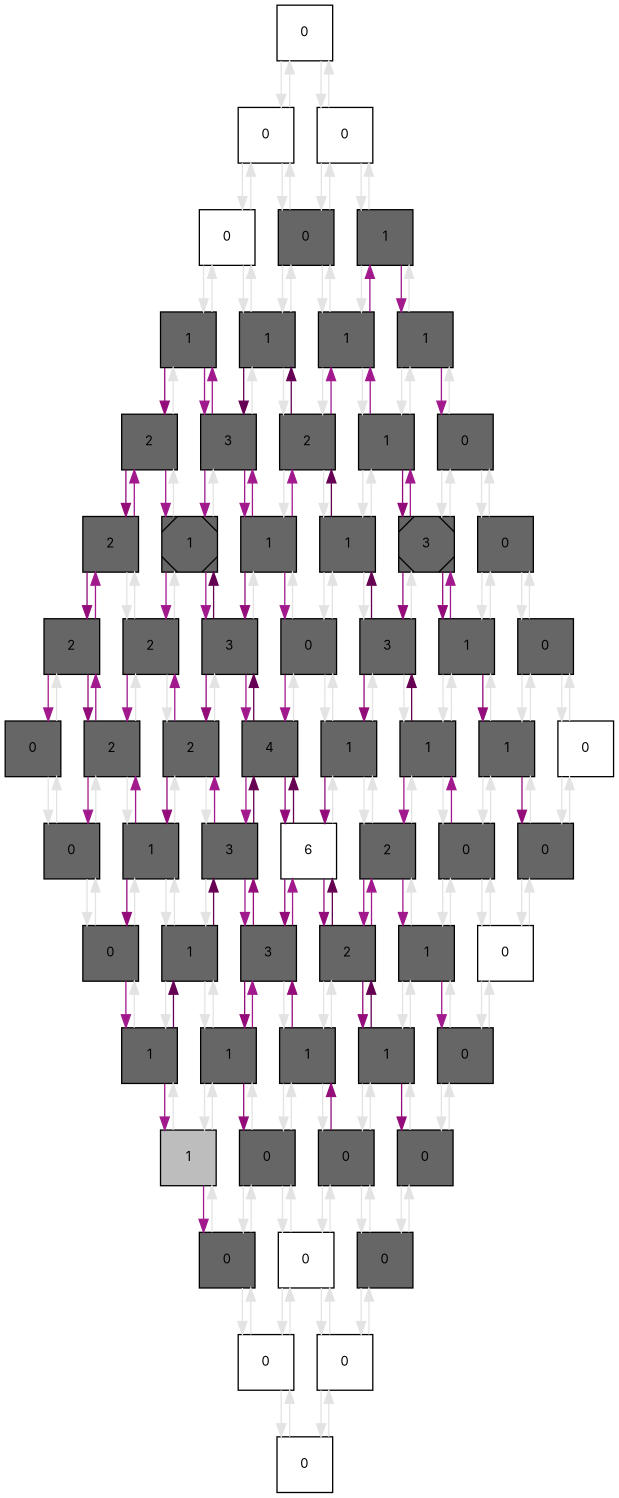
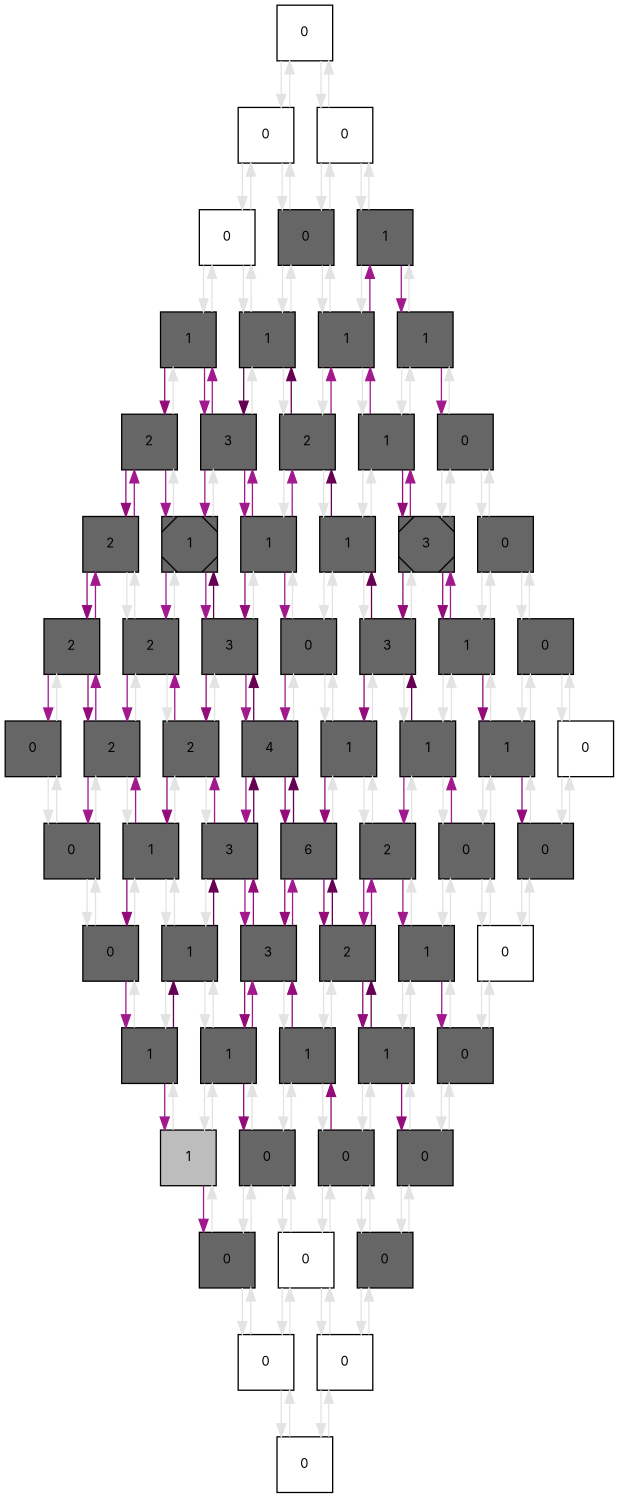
(309, 851) -> (309, 851)
